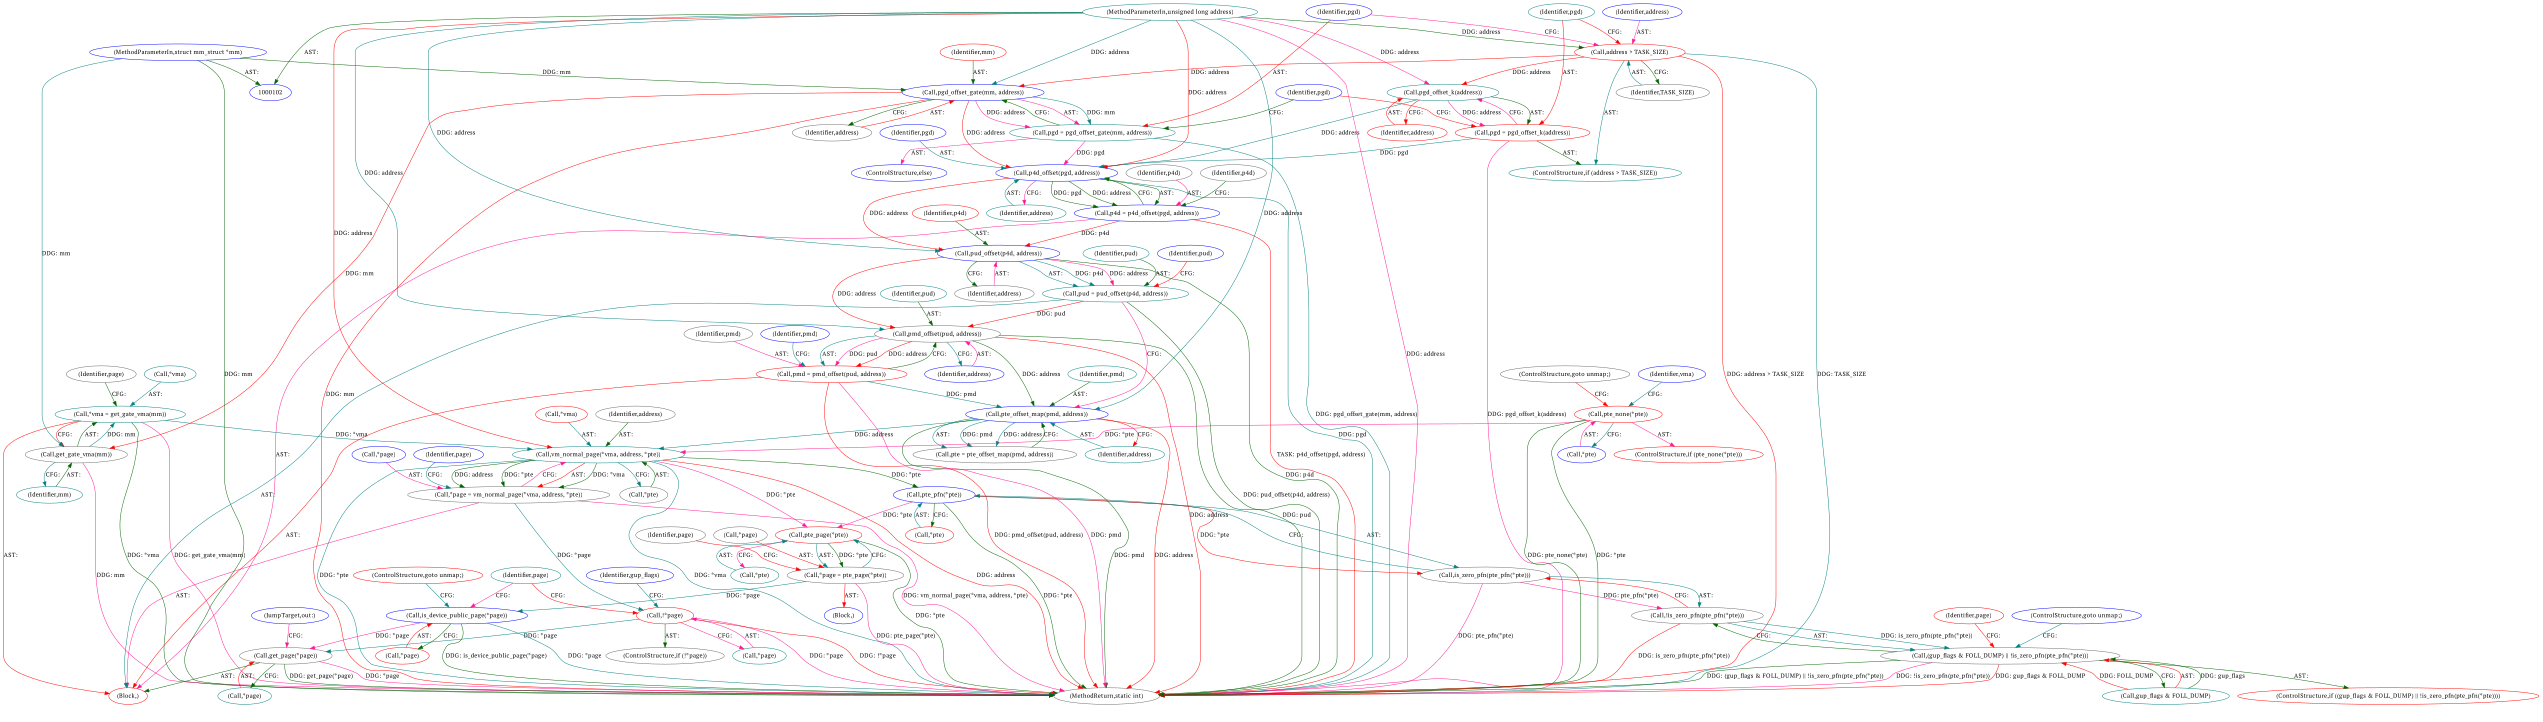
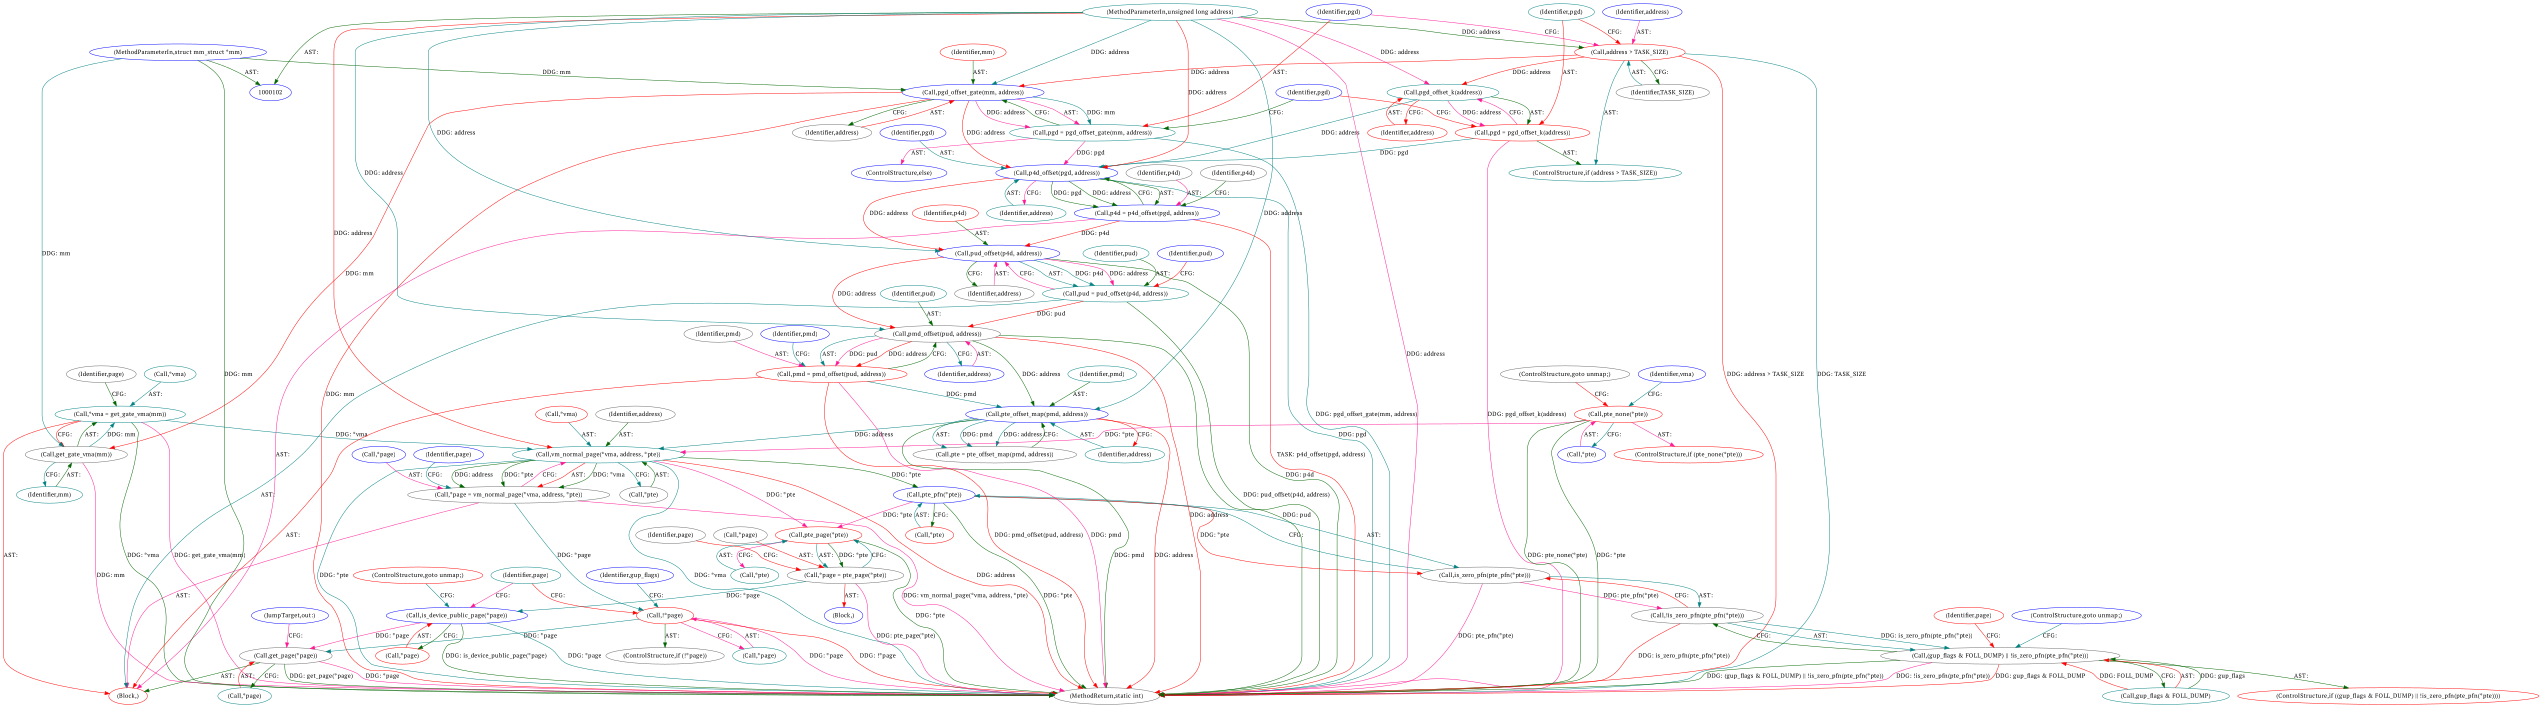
(1144, 376) -> (1029, 281)
